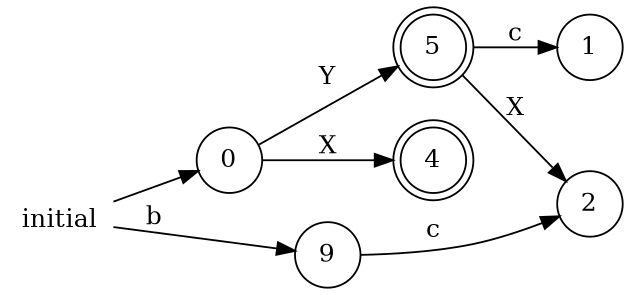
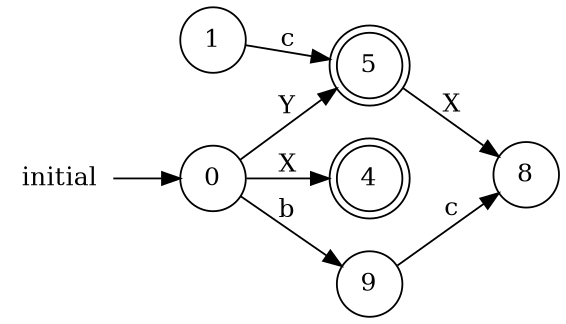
(506, 47) -> (279, 51)
(590, 204) -> (526, 175)
(195, 238) -> (284, 226)
